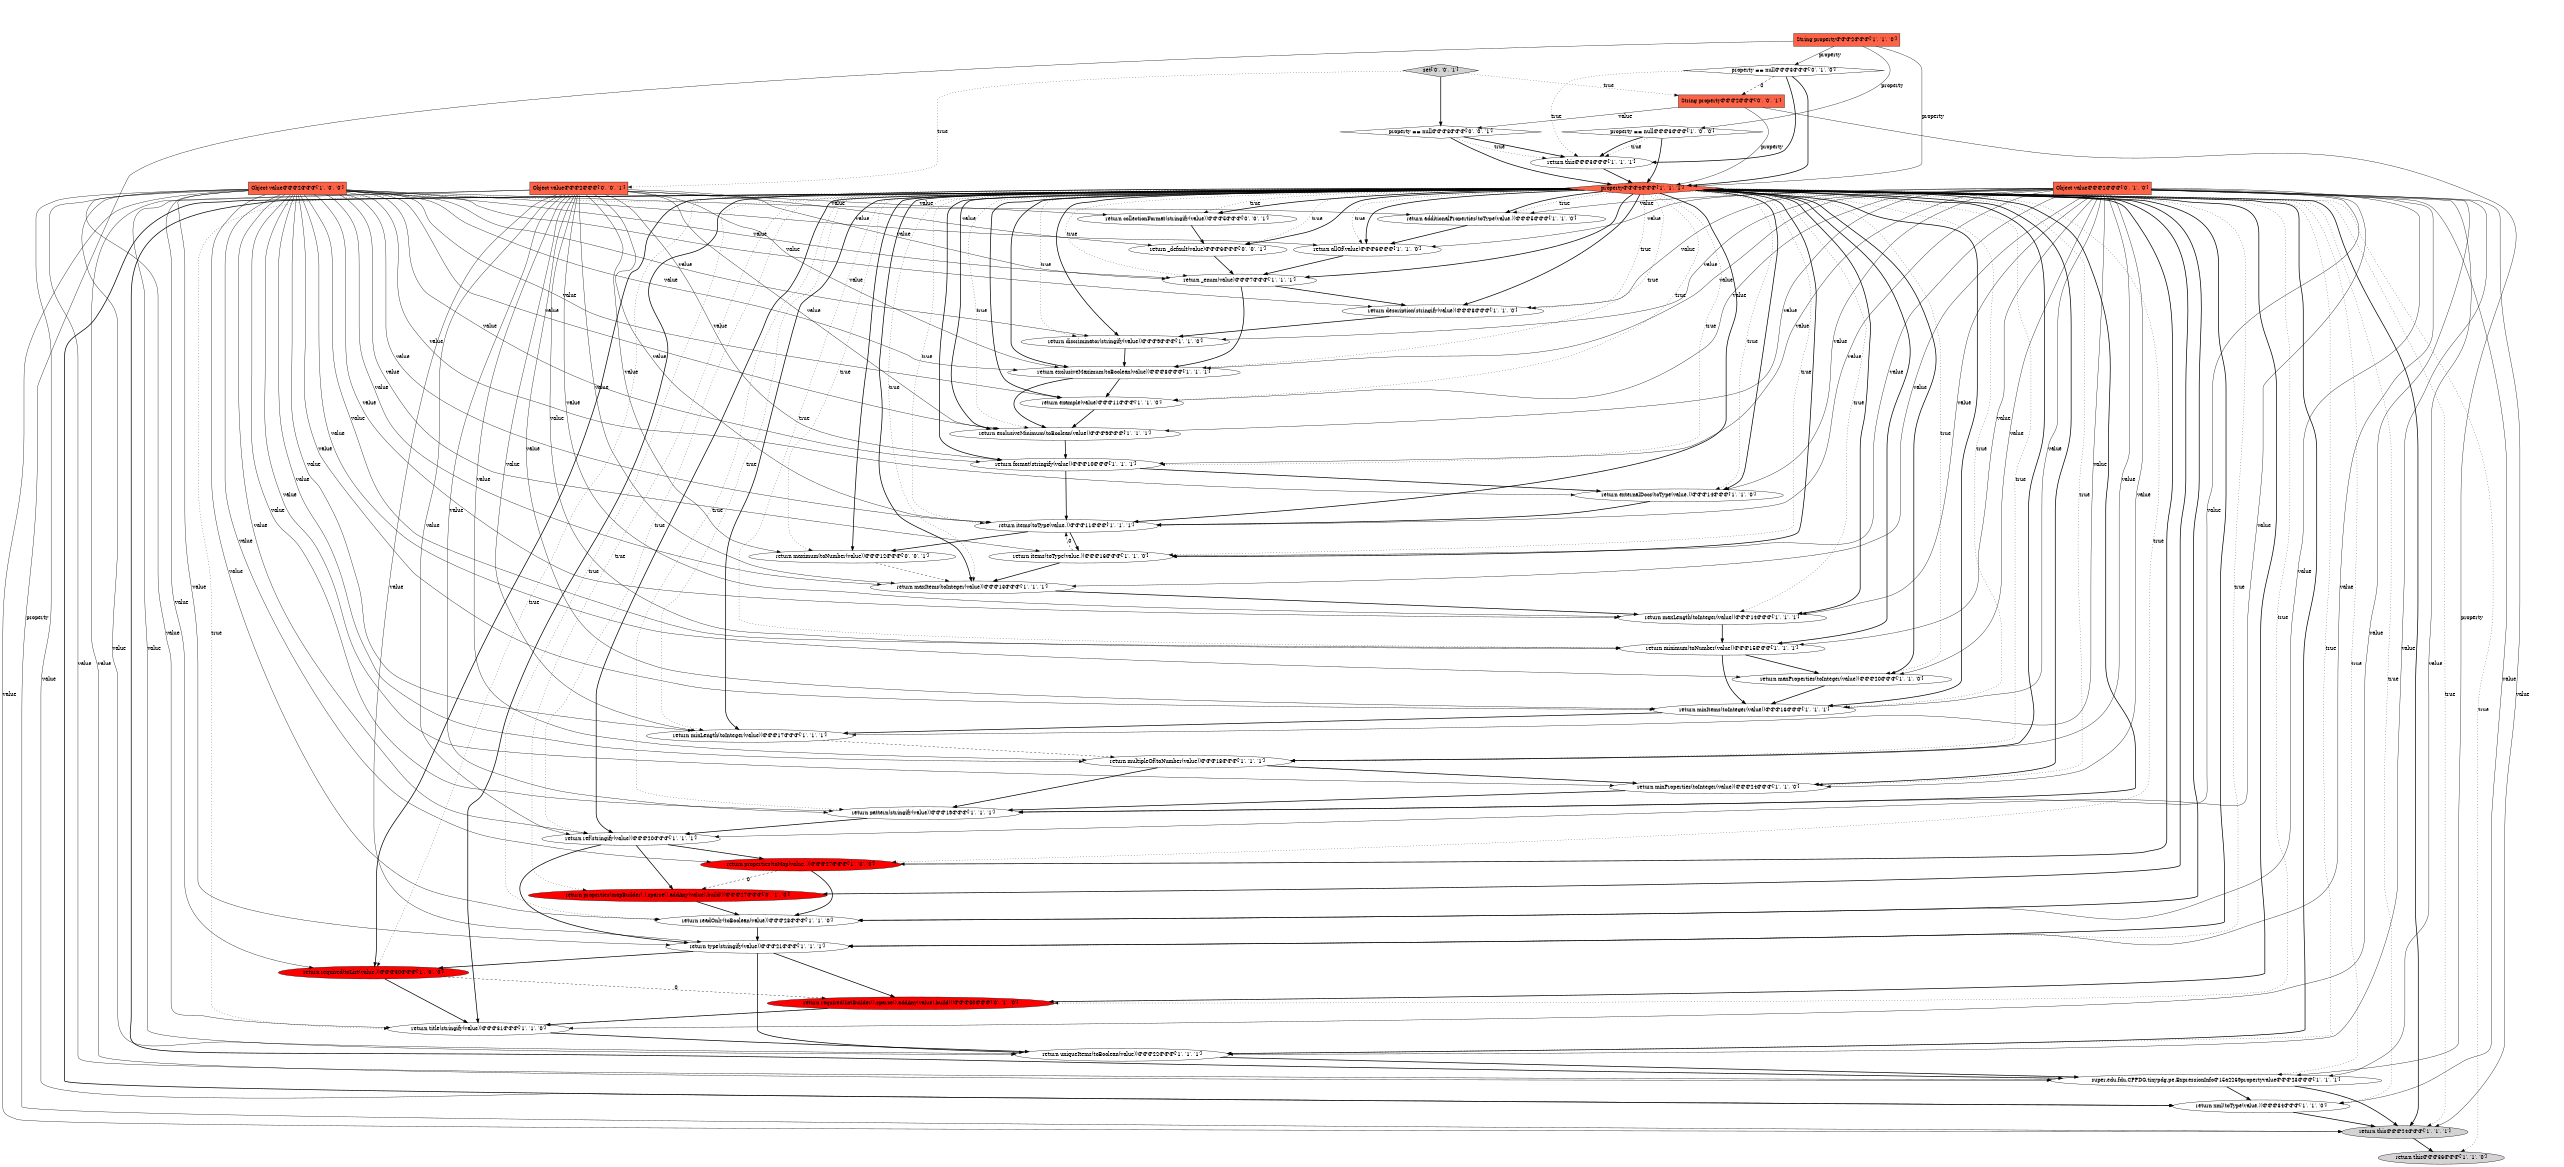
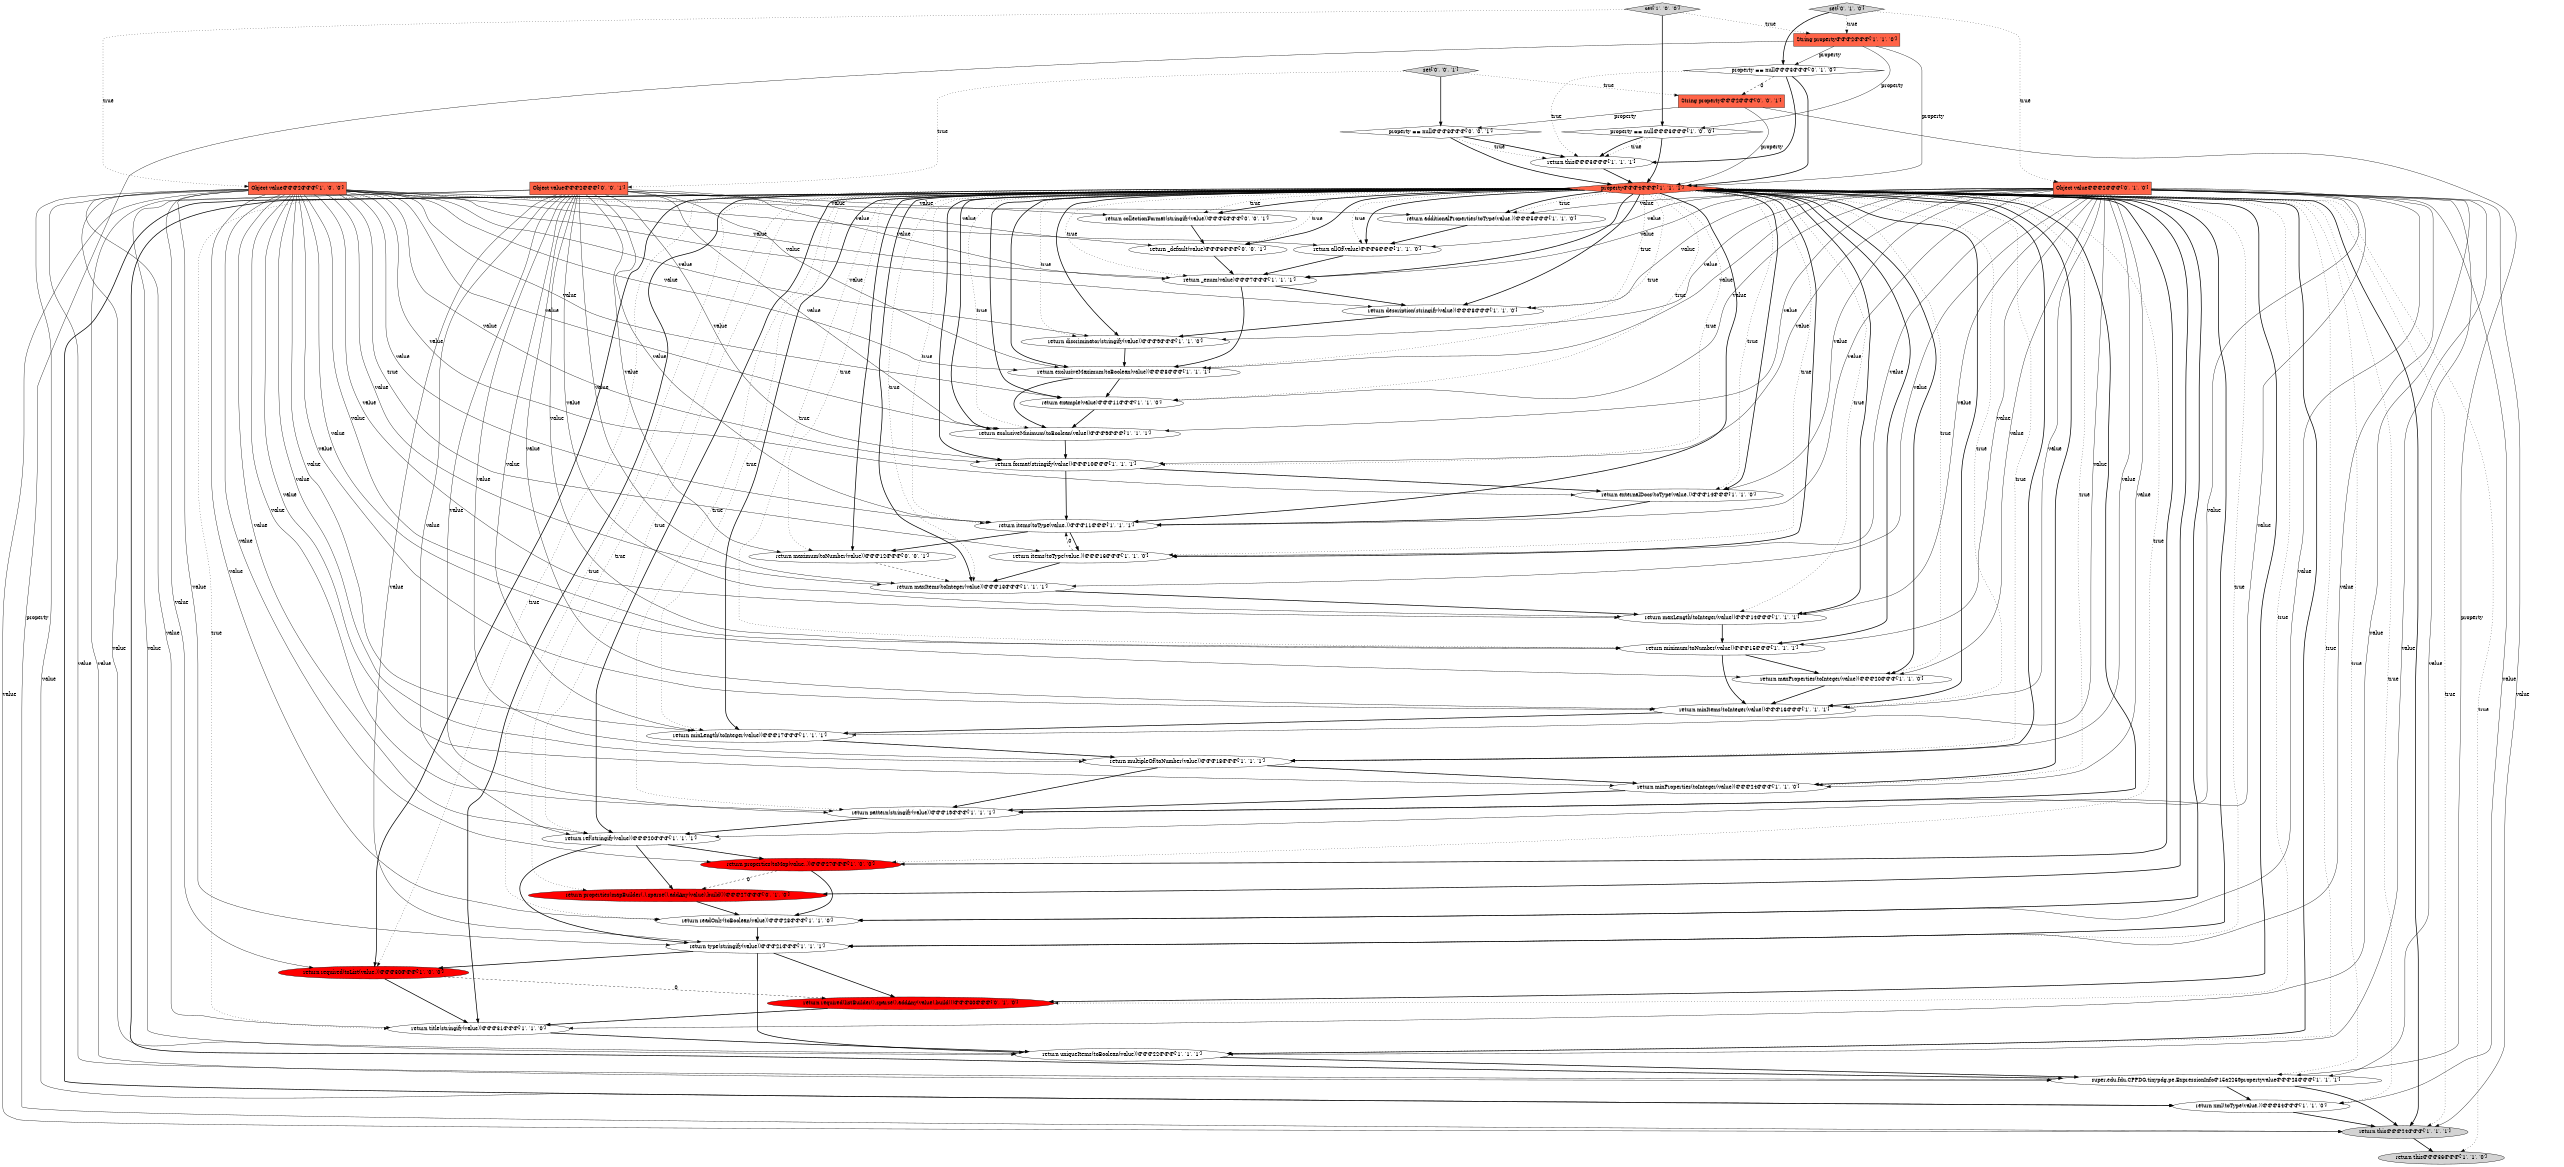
none -> (1662, 9)
none -> (1847, 9)
(1625, 117) -> (1625, 117)
none -> (1680, 219)
(393, 373) -> (393, 373)
(967, 749) -> (967, 749)
